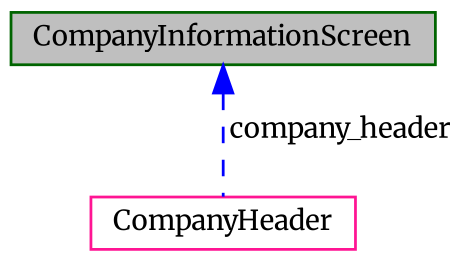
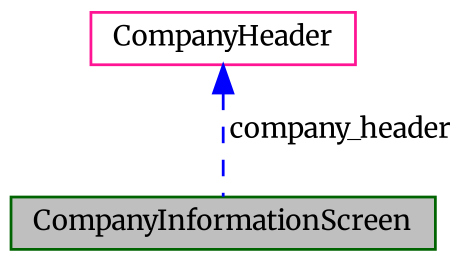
(223, 145) -> (223, 145)
